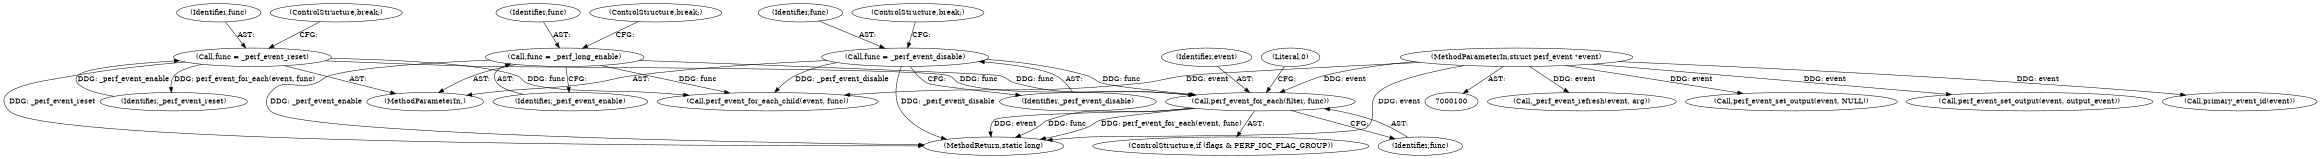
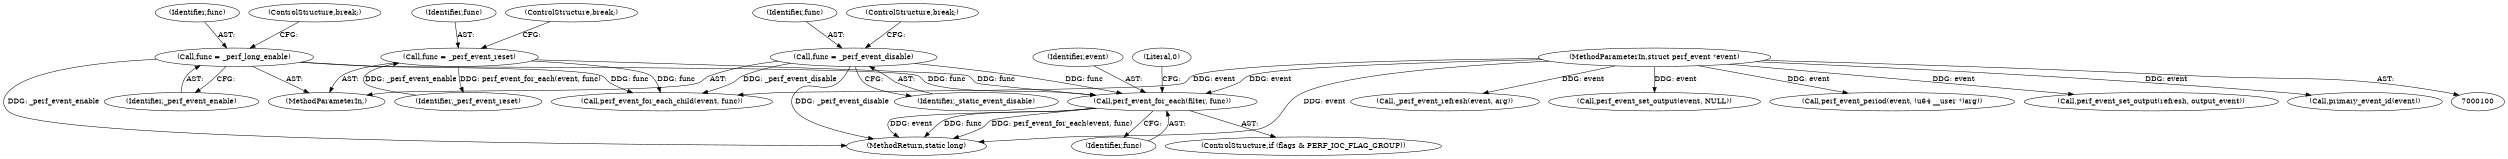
(1078, 102) -> (976, 102)
none -> (1892, 102)
(2030, 102) -> (2151, 102)
(362, 140) -> none
